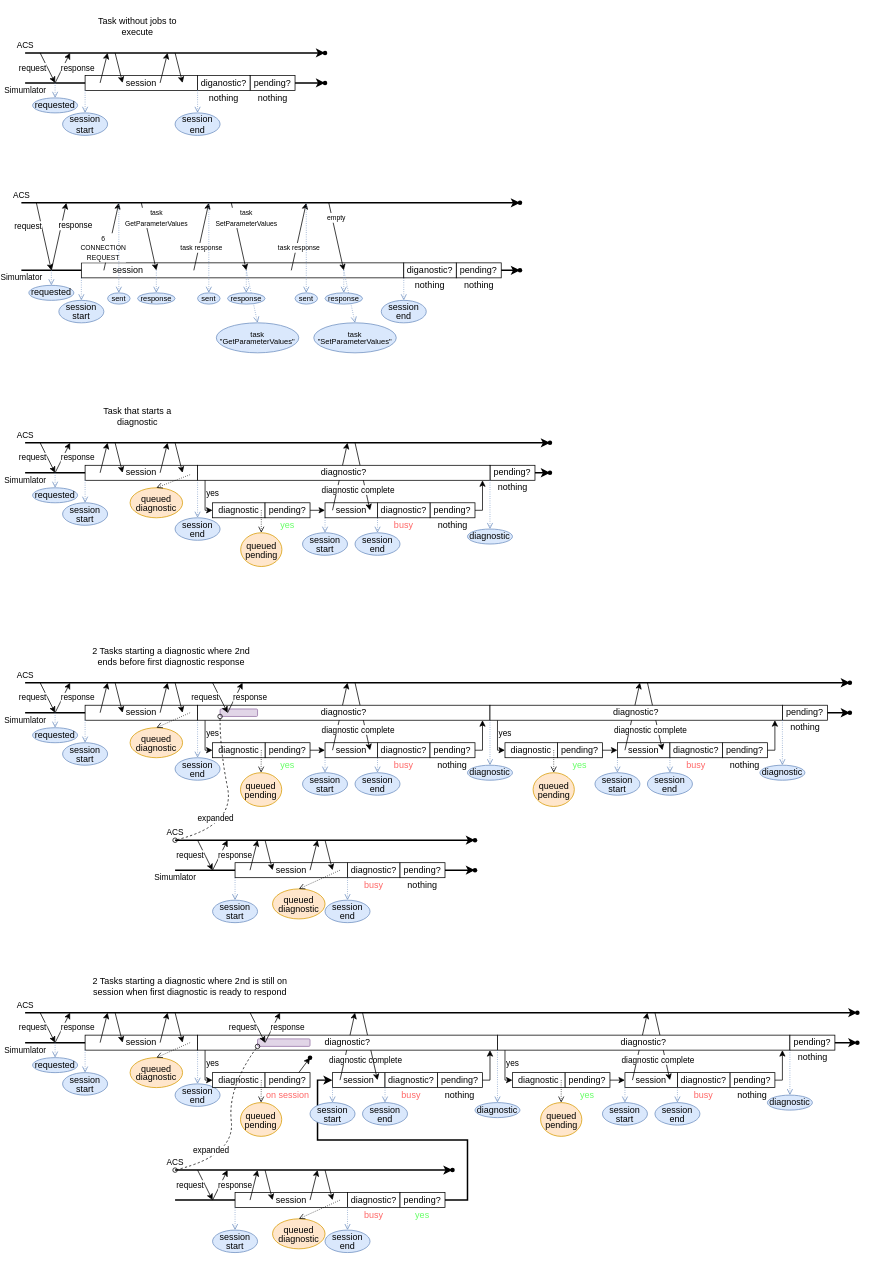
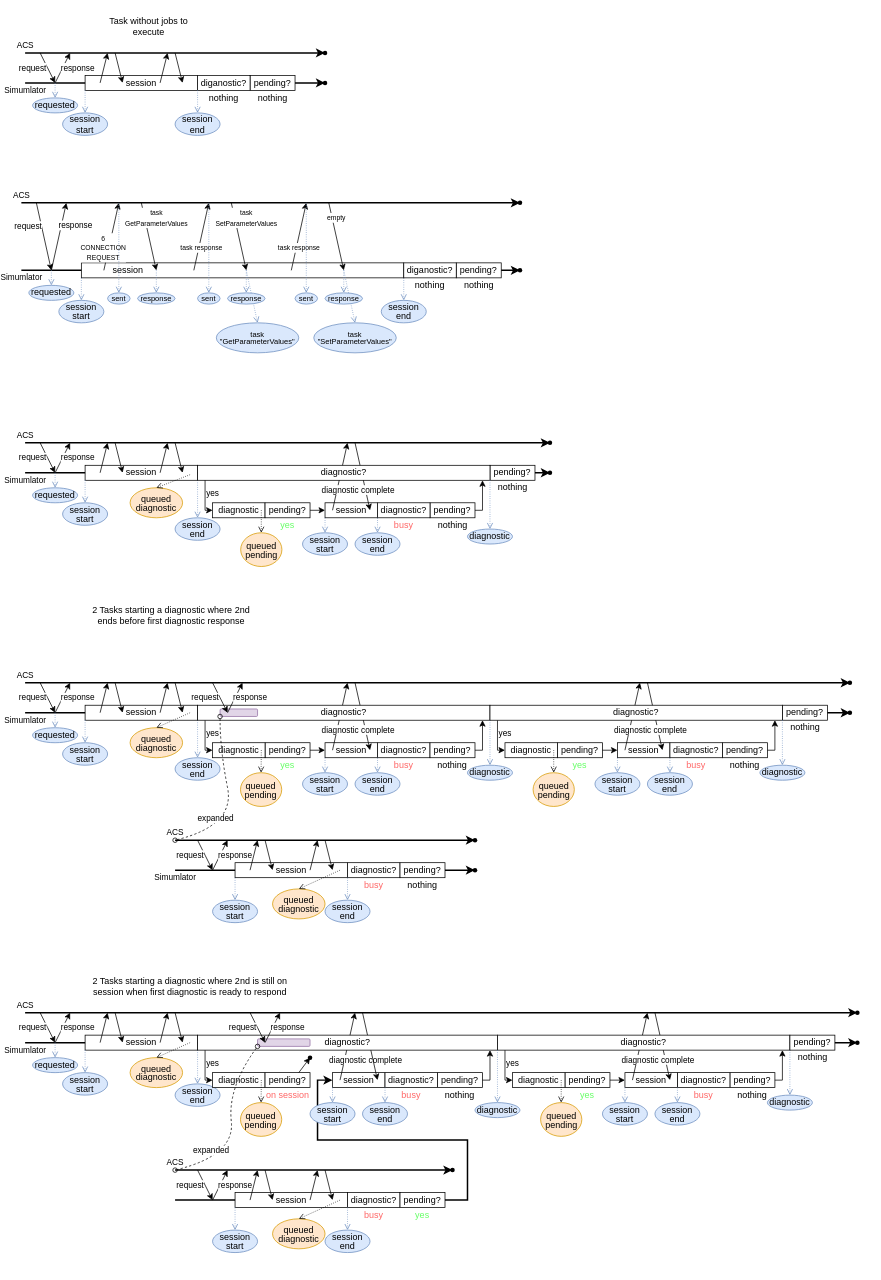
(138, 27) -> (149, 27)
(138, 417) -> none
(171, 657) -> (171, 615)
